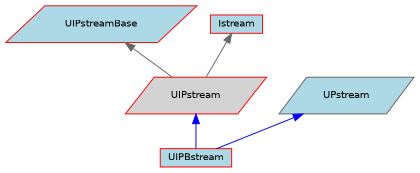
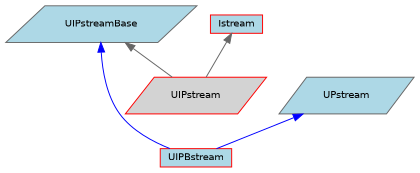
(101, 24) -> (101, 24)
(196, 136) -> (119, 112)
